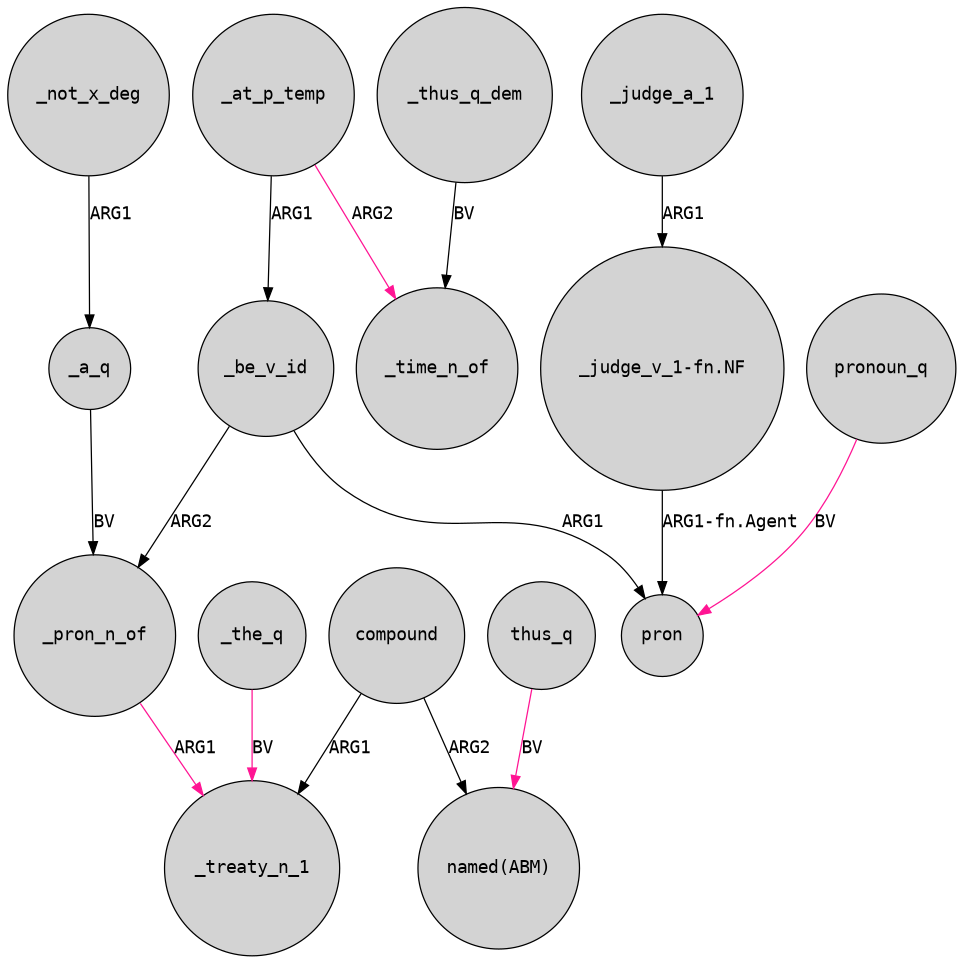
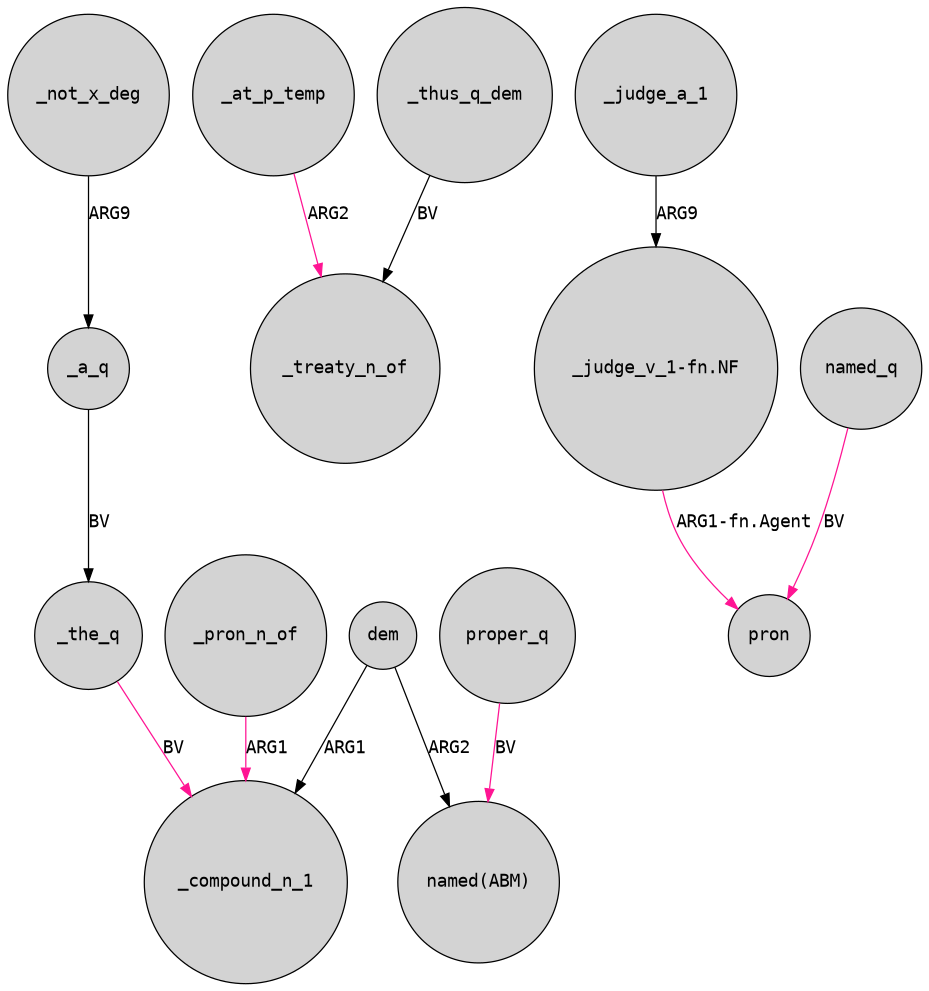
(111, 215) -> (110, 215)
(684, 215) -> (677, 215)
(266, 369) -> none
(437, 369) -> (345, 369)
(881, 369) -> (861, 369)
(92, 476) -> (89, 489)
(662, 536) -> (686, 551)
(397, 636) -> (383, 636)
(542, 636) -> (508, 636)
(252, 868) -> (246, 882)
